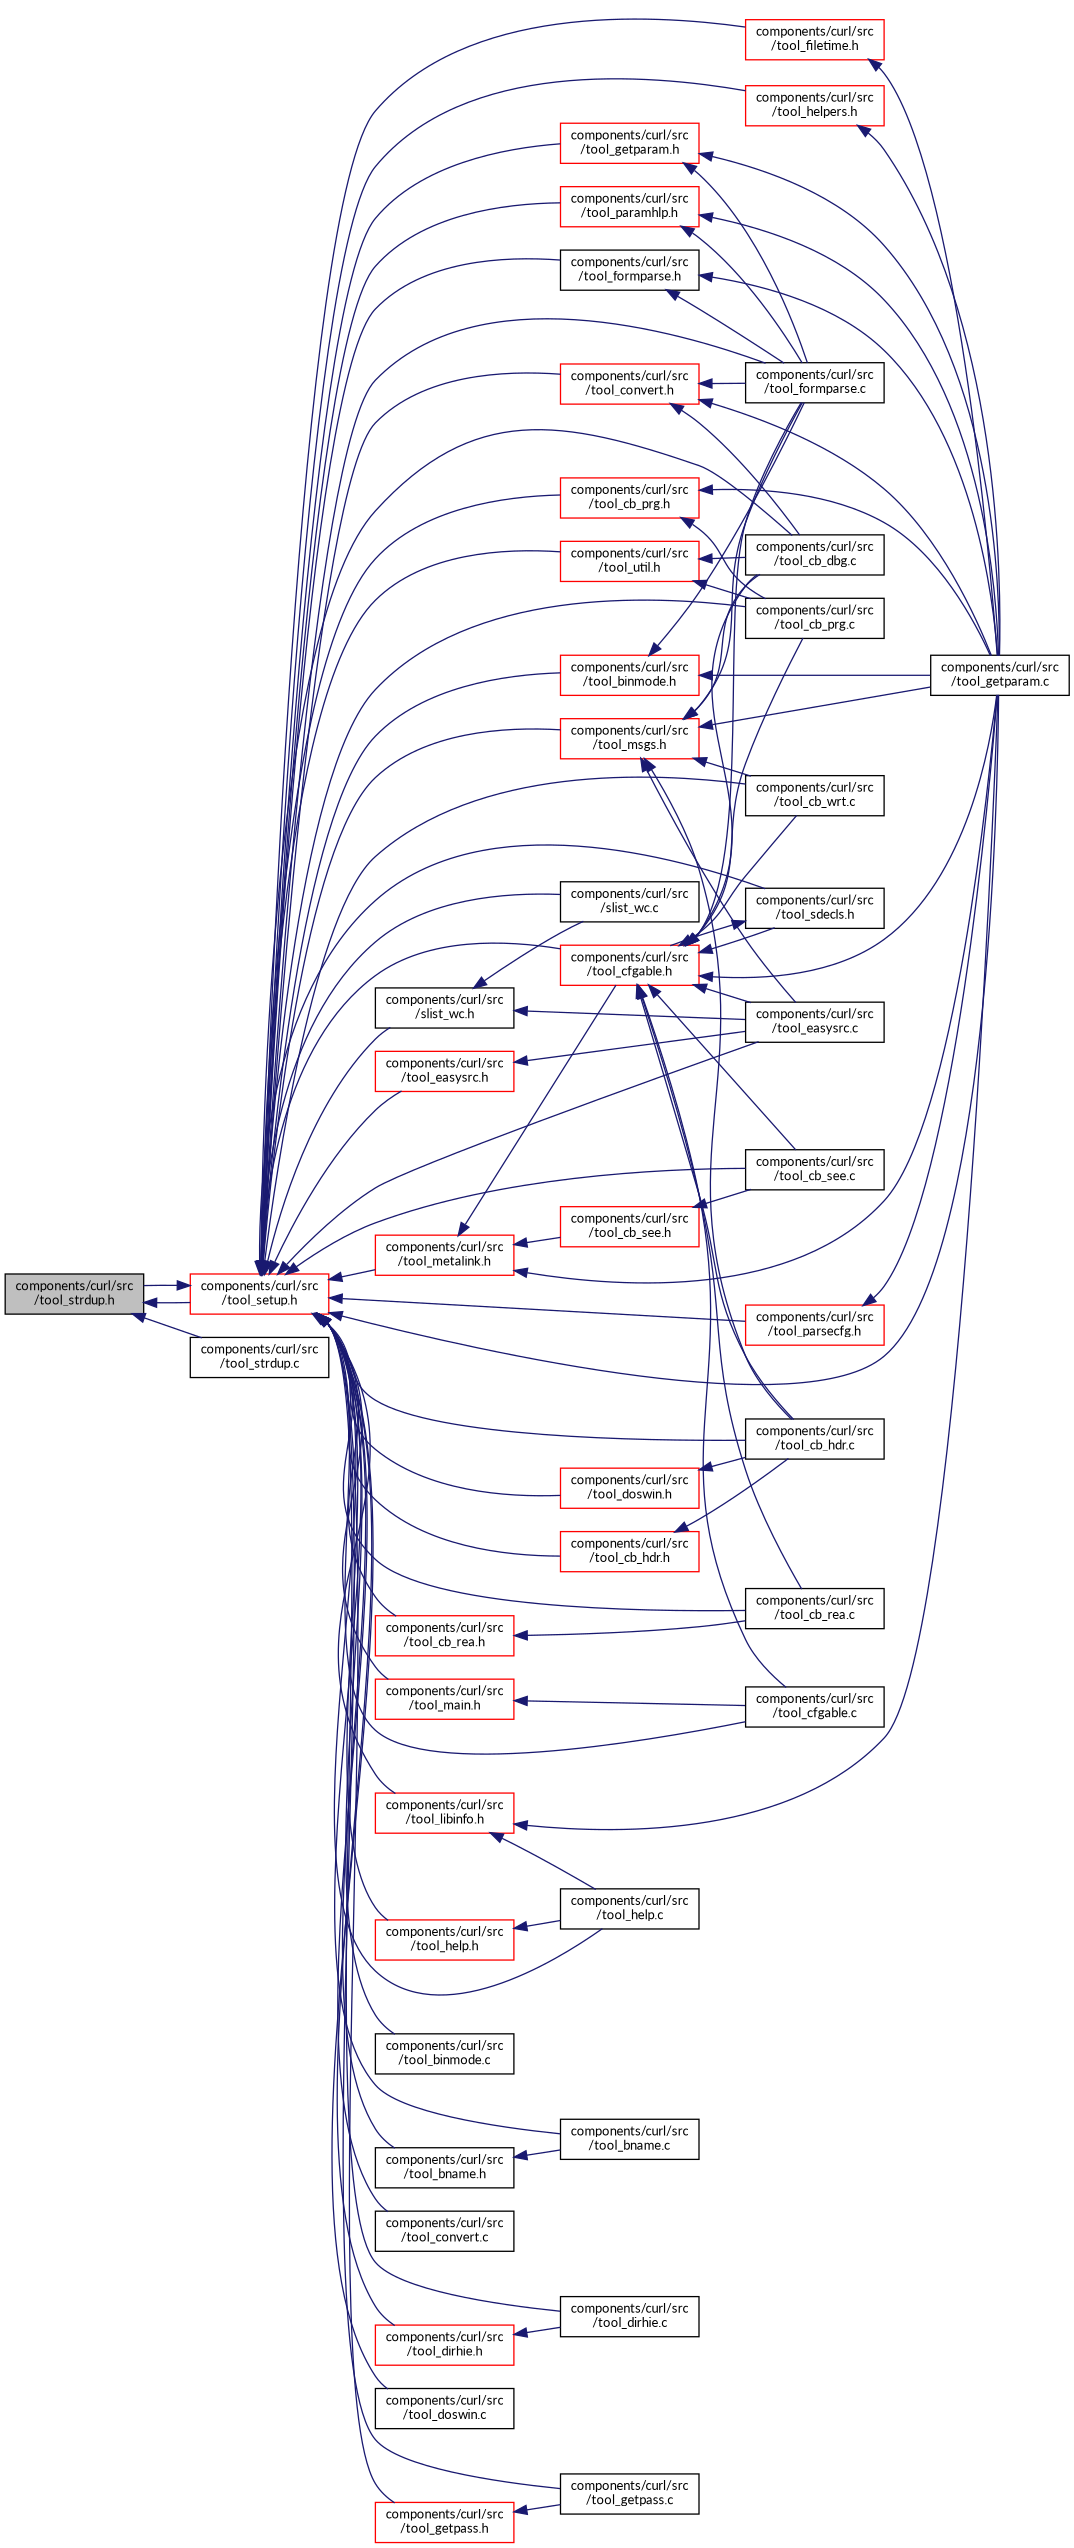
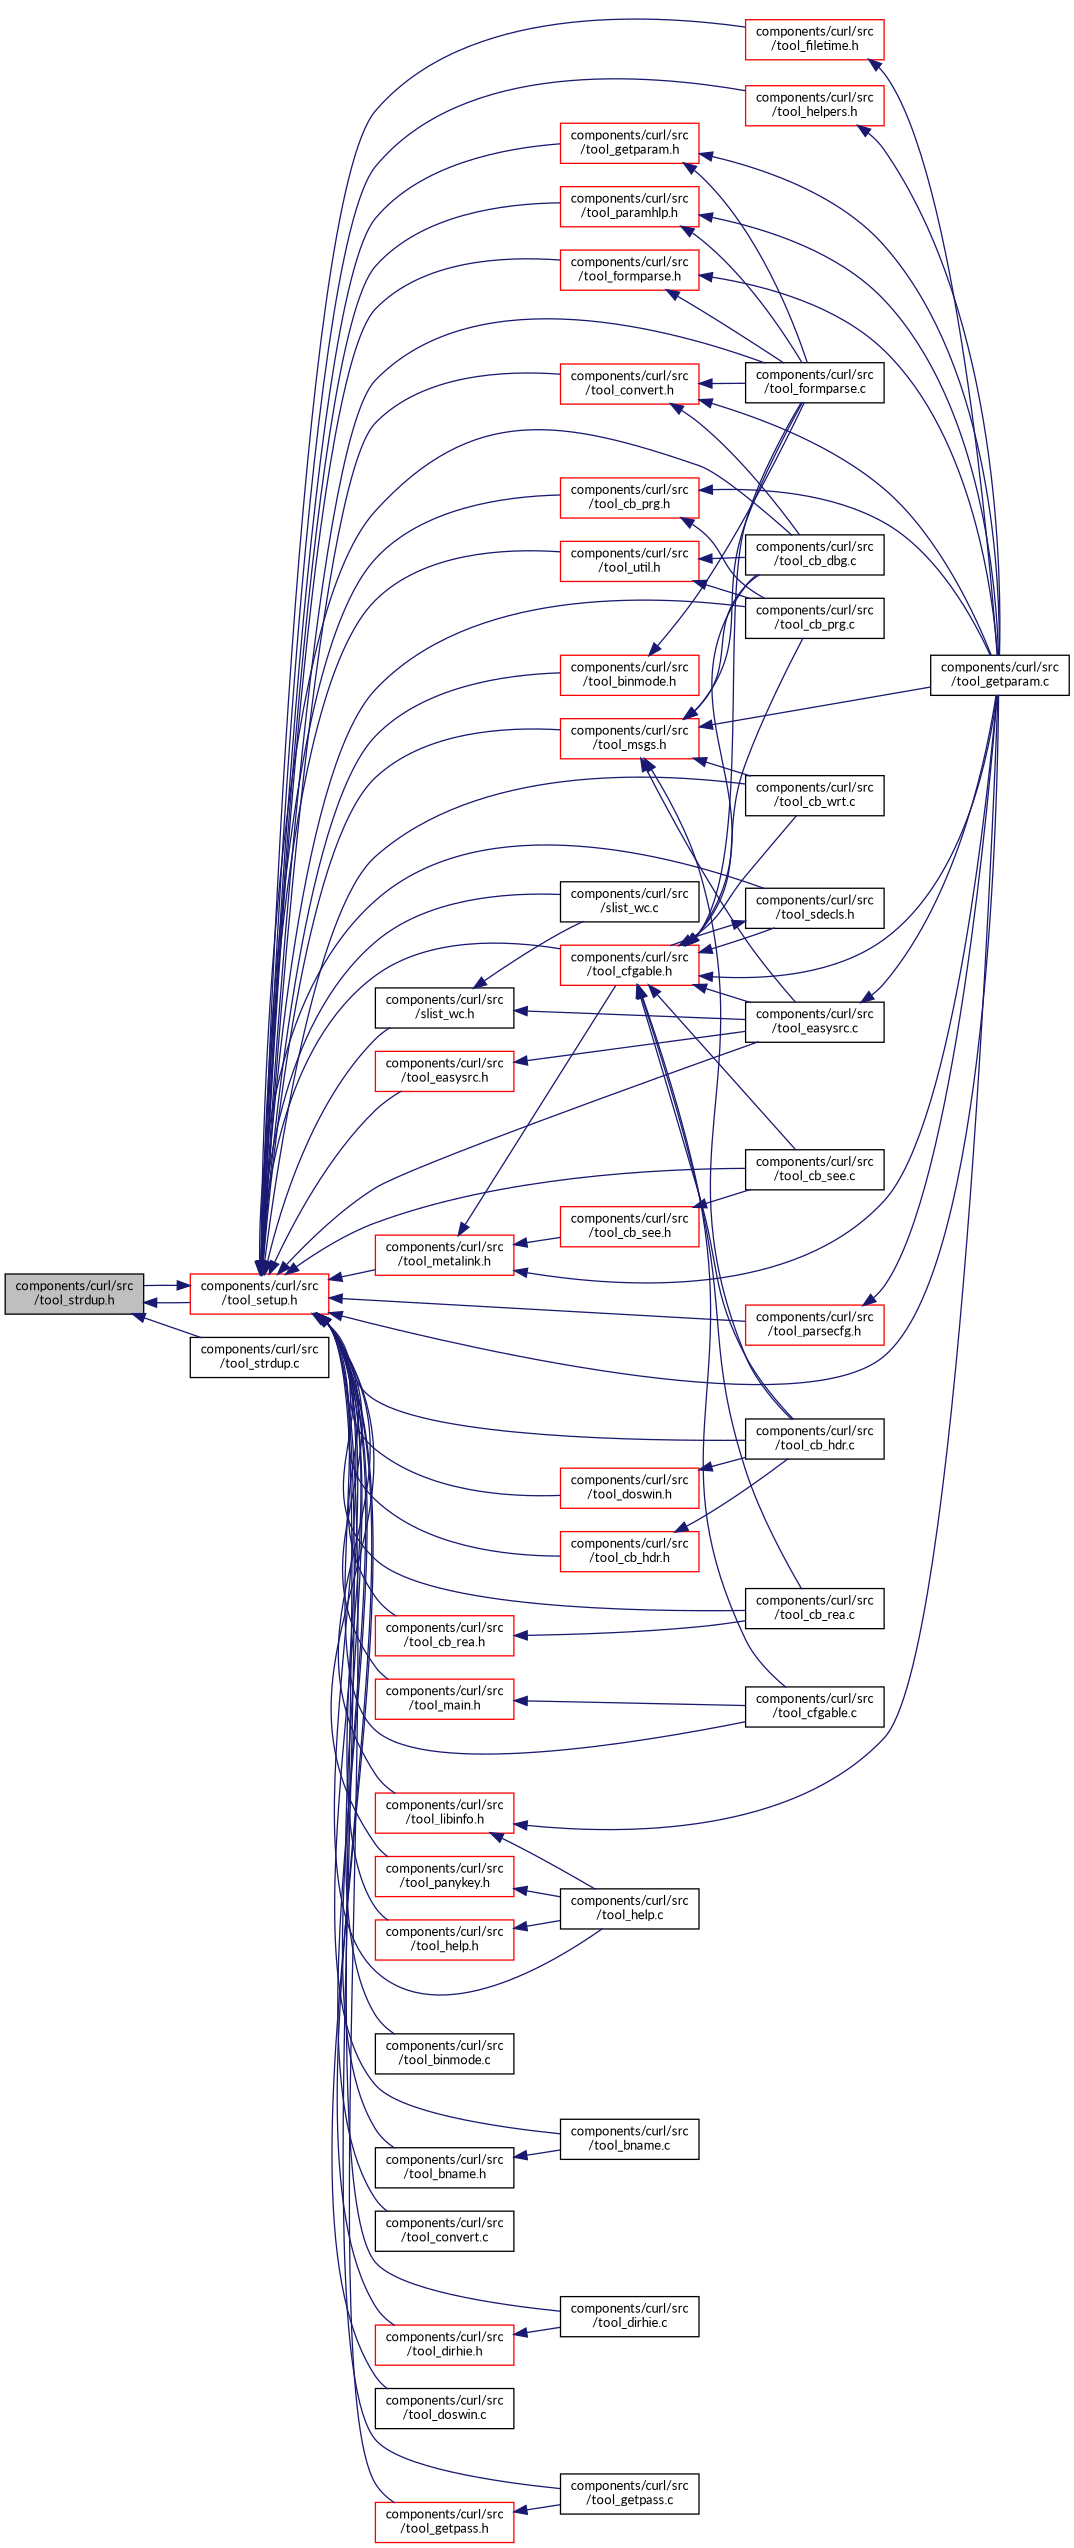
(630, 270) -> (630, 270)
(821, 675) -> (939, 893)
none -> (445, 1877)
